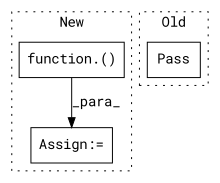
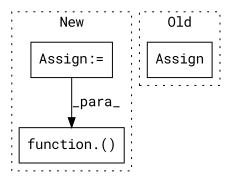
(174, 60) -> (180, 60)
(72, 98) -> (72, 98)
